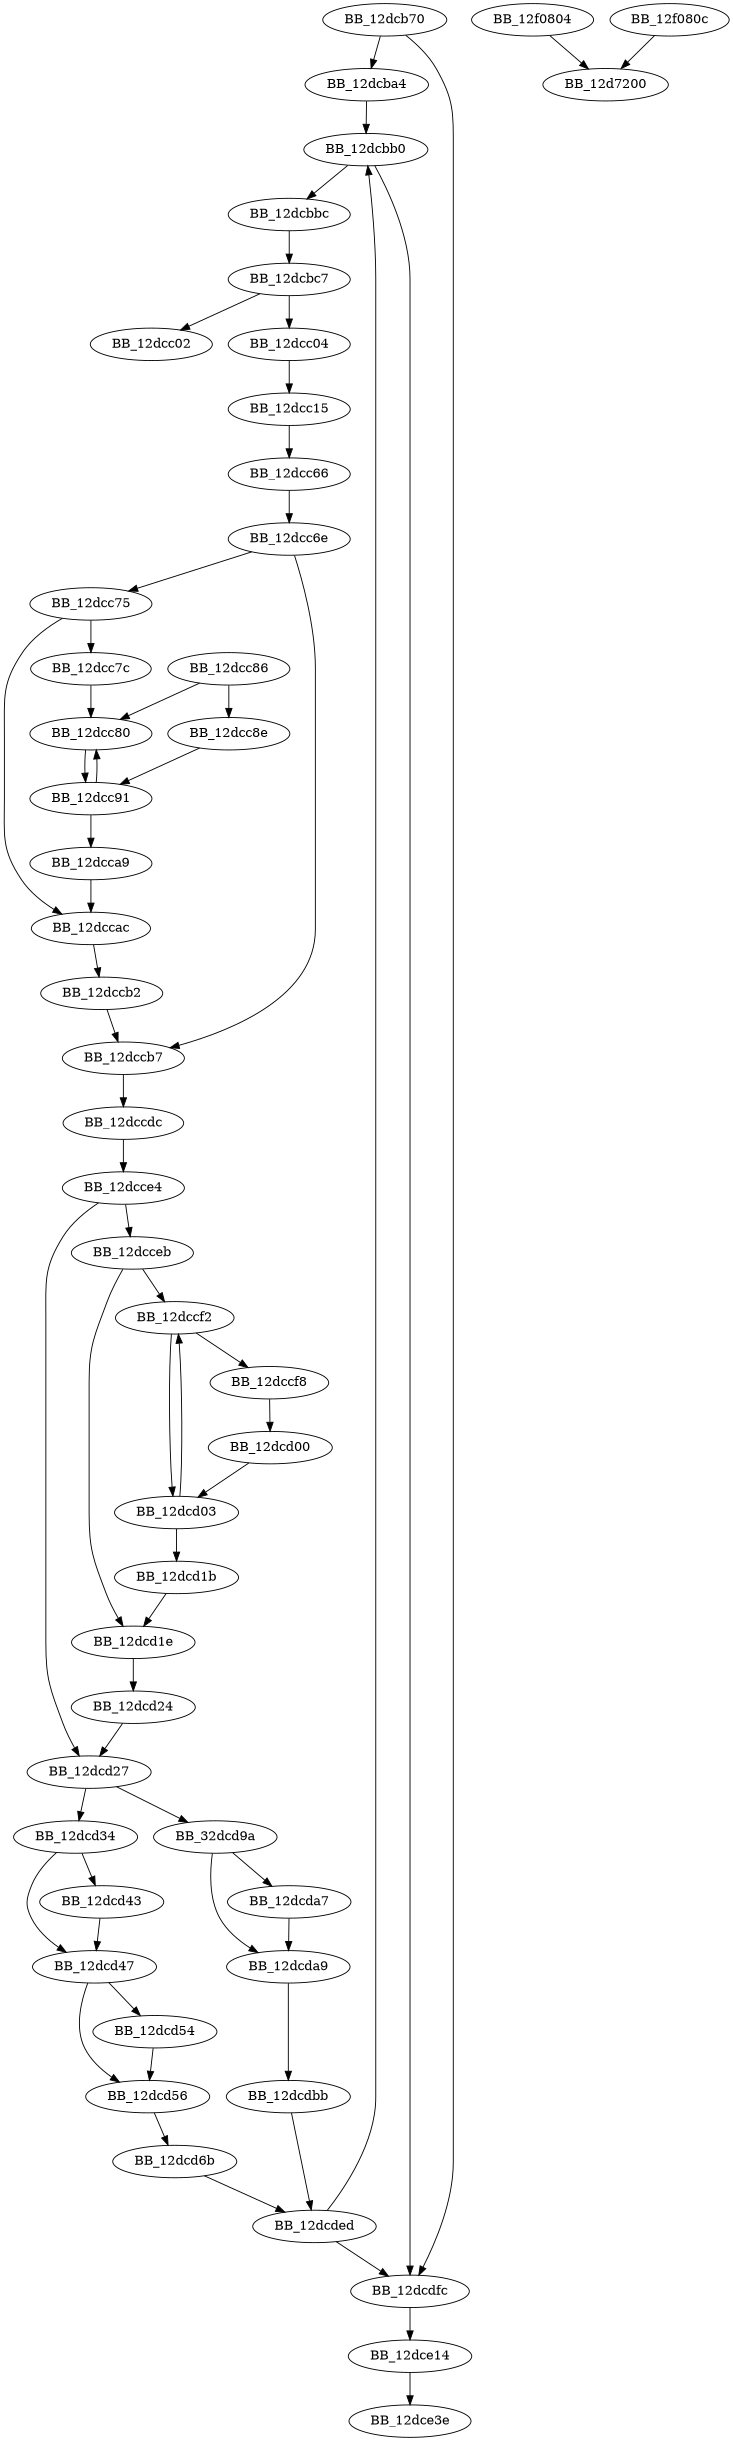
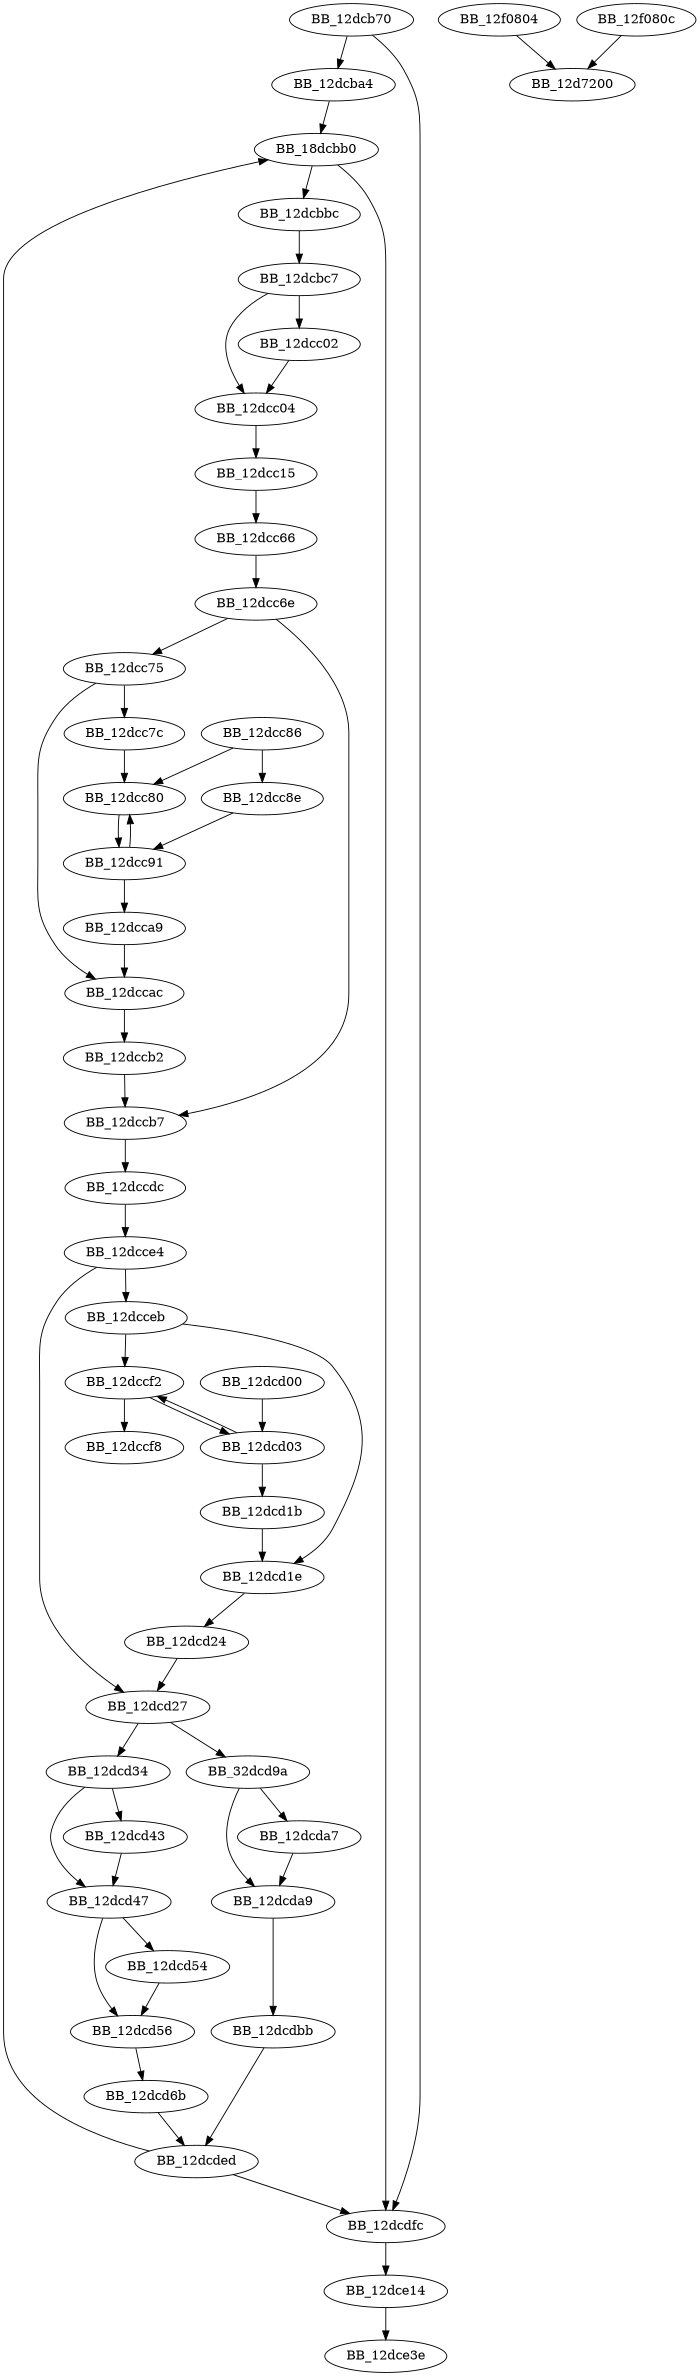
(366, 150) -> (316, 150)
none -> (280, 373)
(270, 1411) -> none
